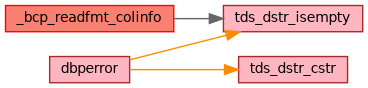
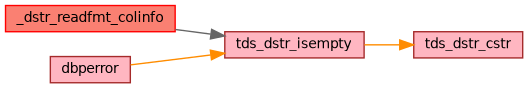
(90, 19) -> (90, 19)
(177, 70) -> (382, 45)
